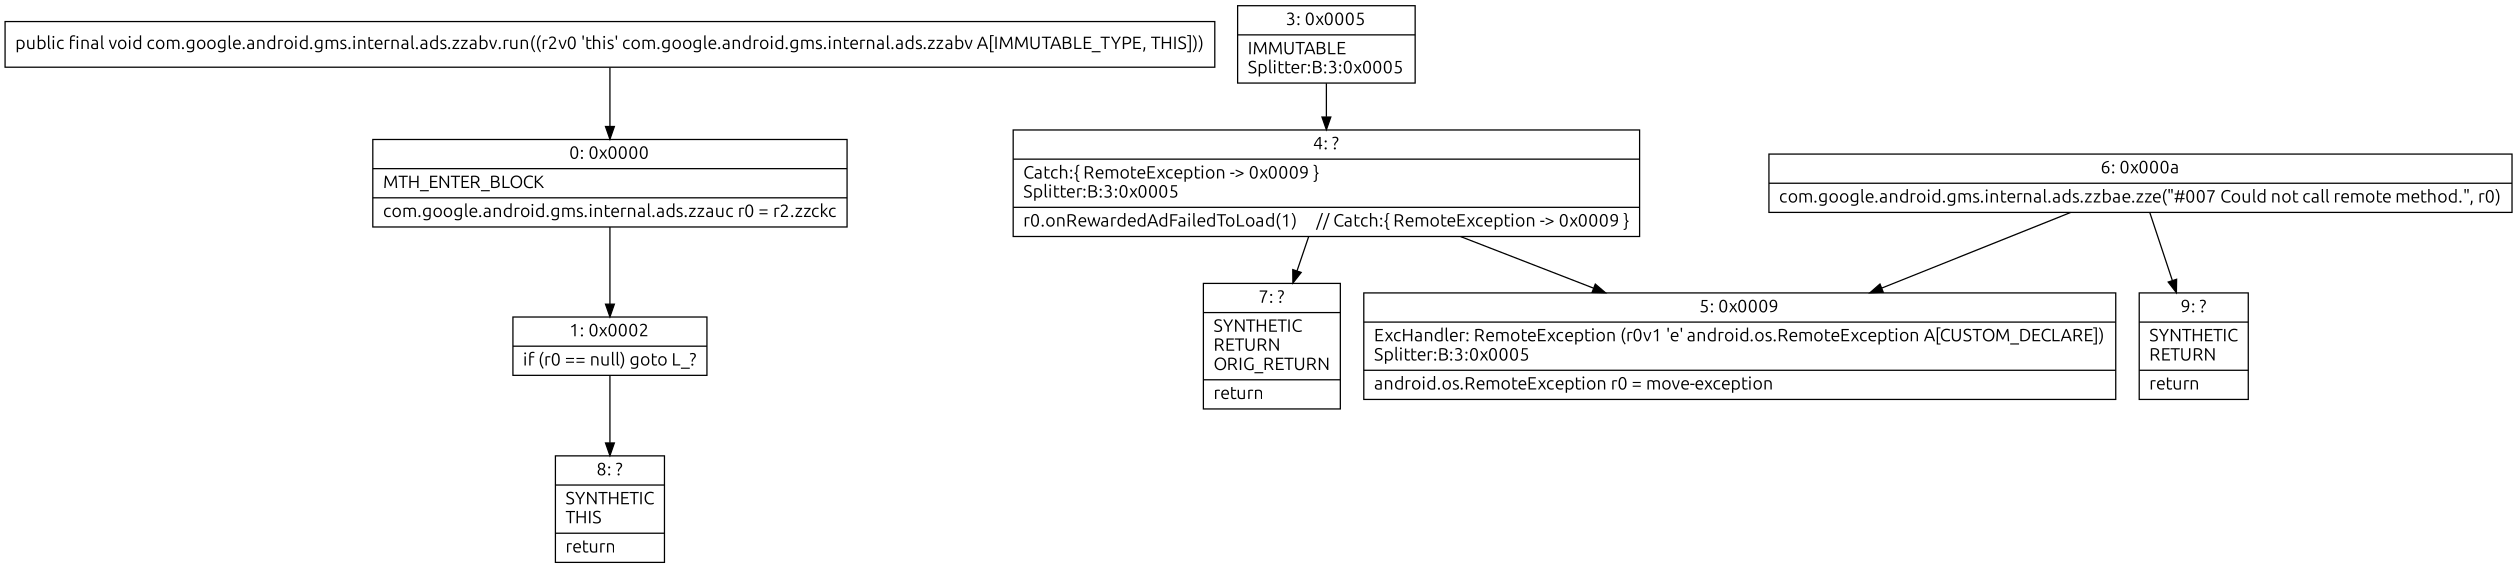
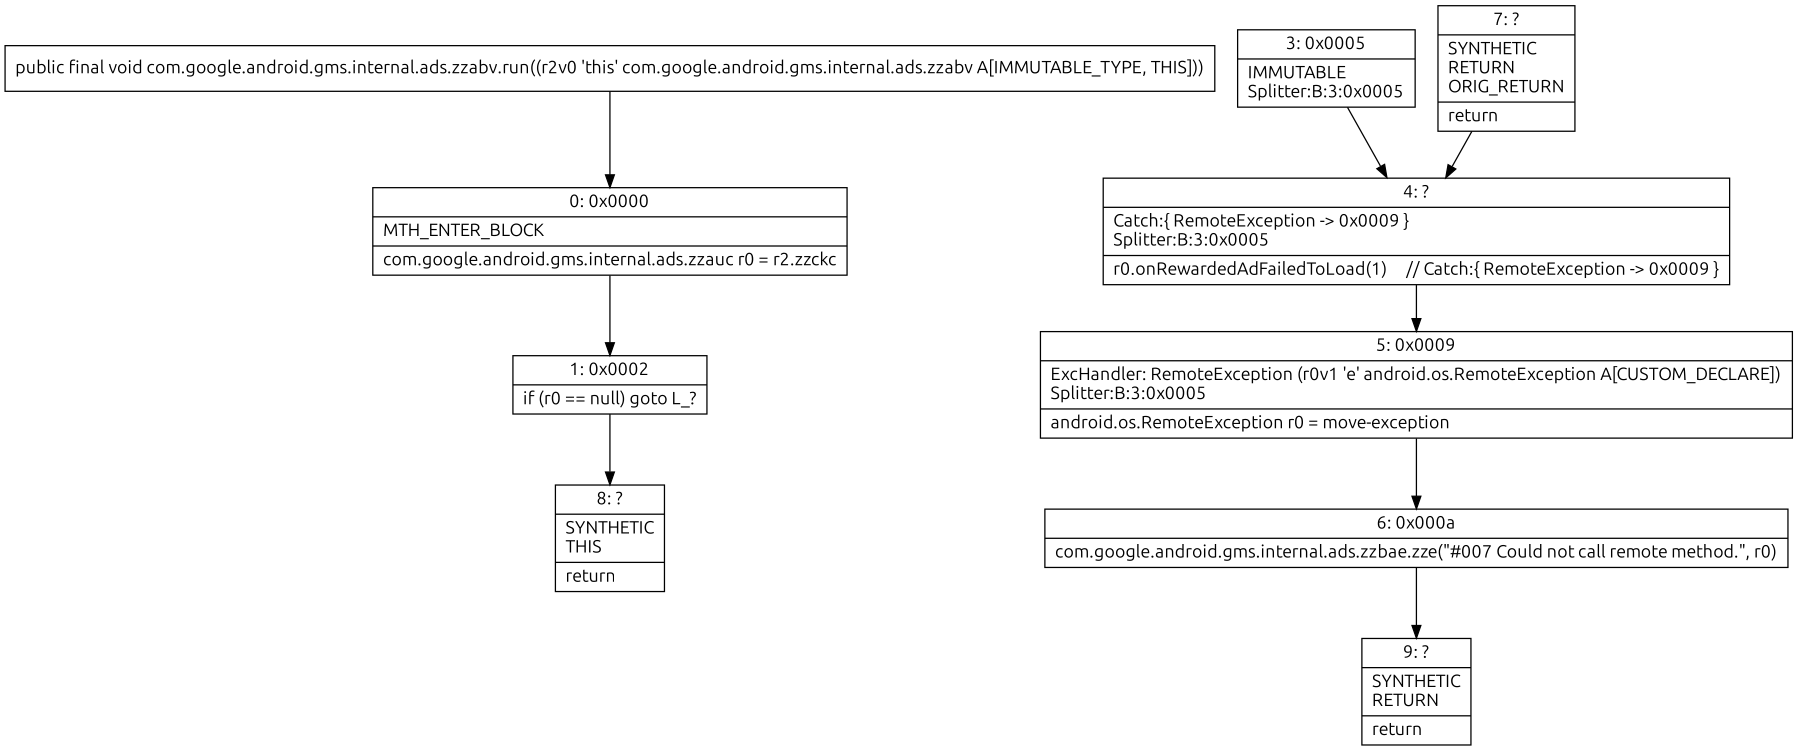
(1976, 250) -> (1416, 467)
(1303, 254) -> (1462, 149)
